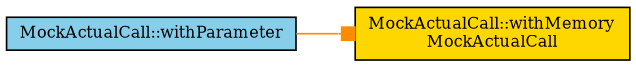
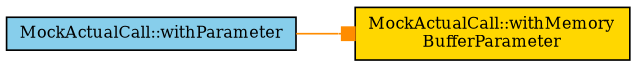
(493, 34) -> (493, 34)
